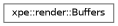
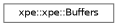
(59, 13) -> (59, 13)
